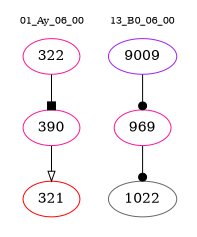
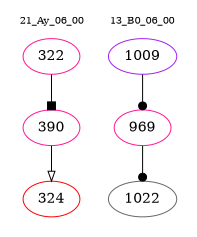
(52, 21) -> (52, 21)
(143, 56) -> (143, 56)
(51, 199) -> (51, 199)
